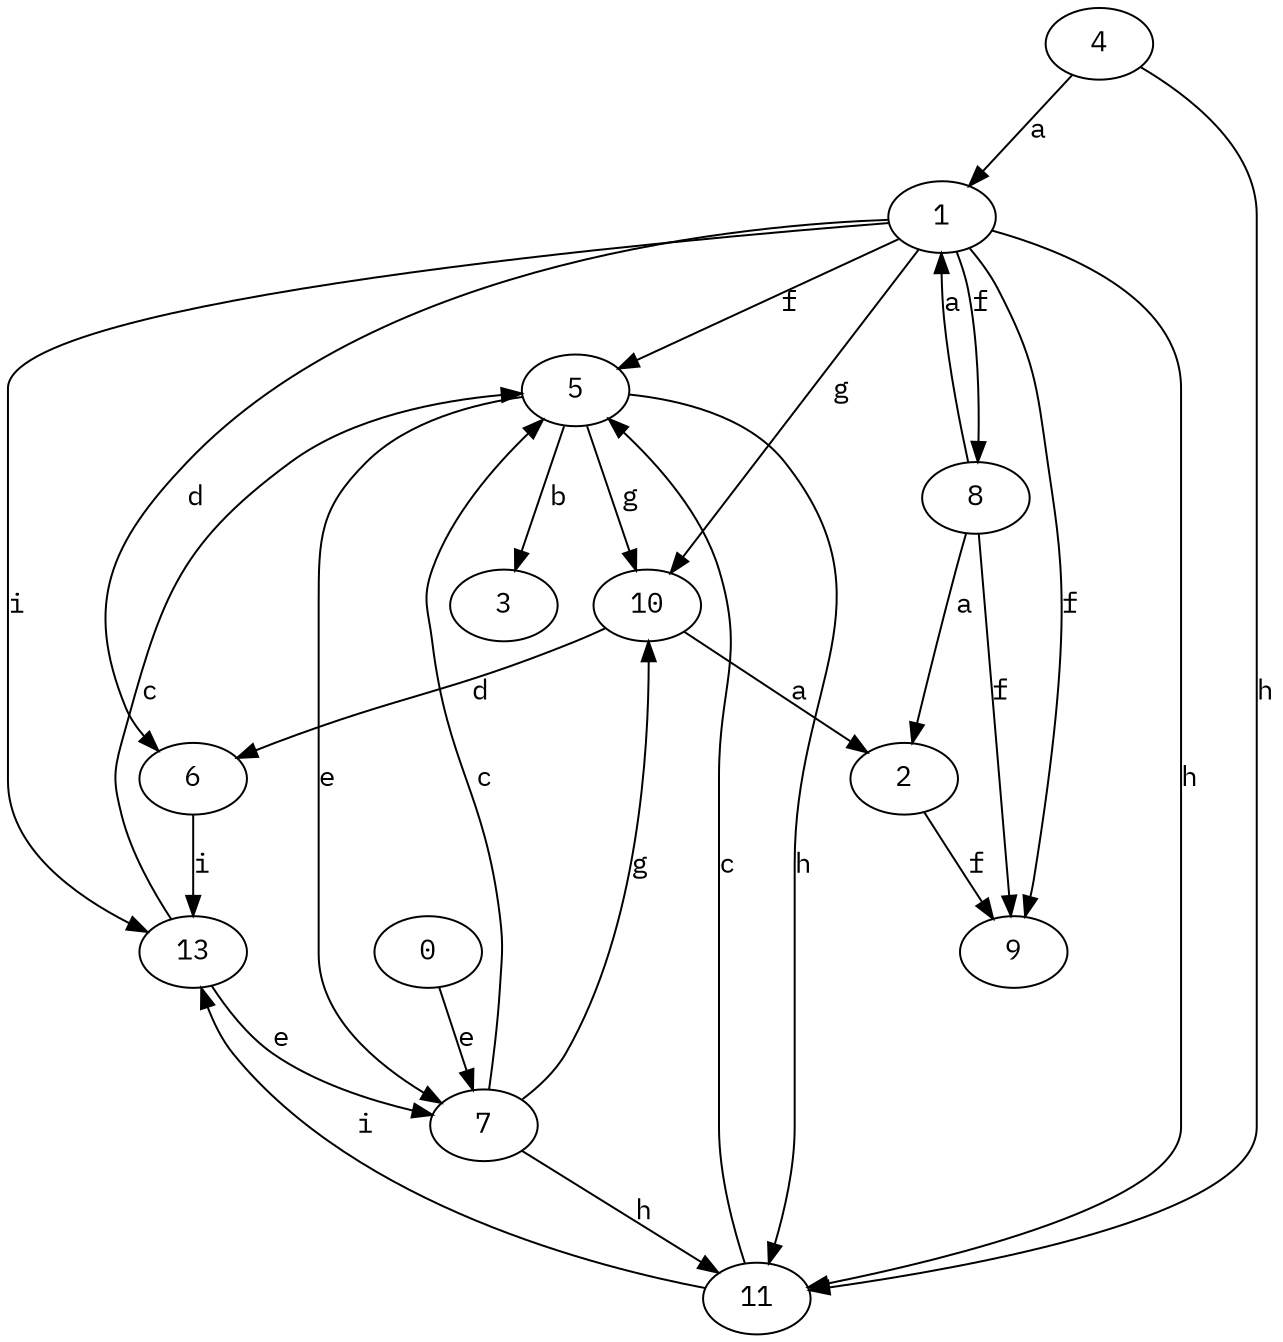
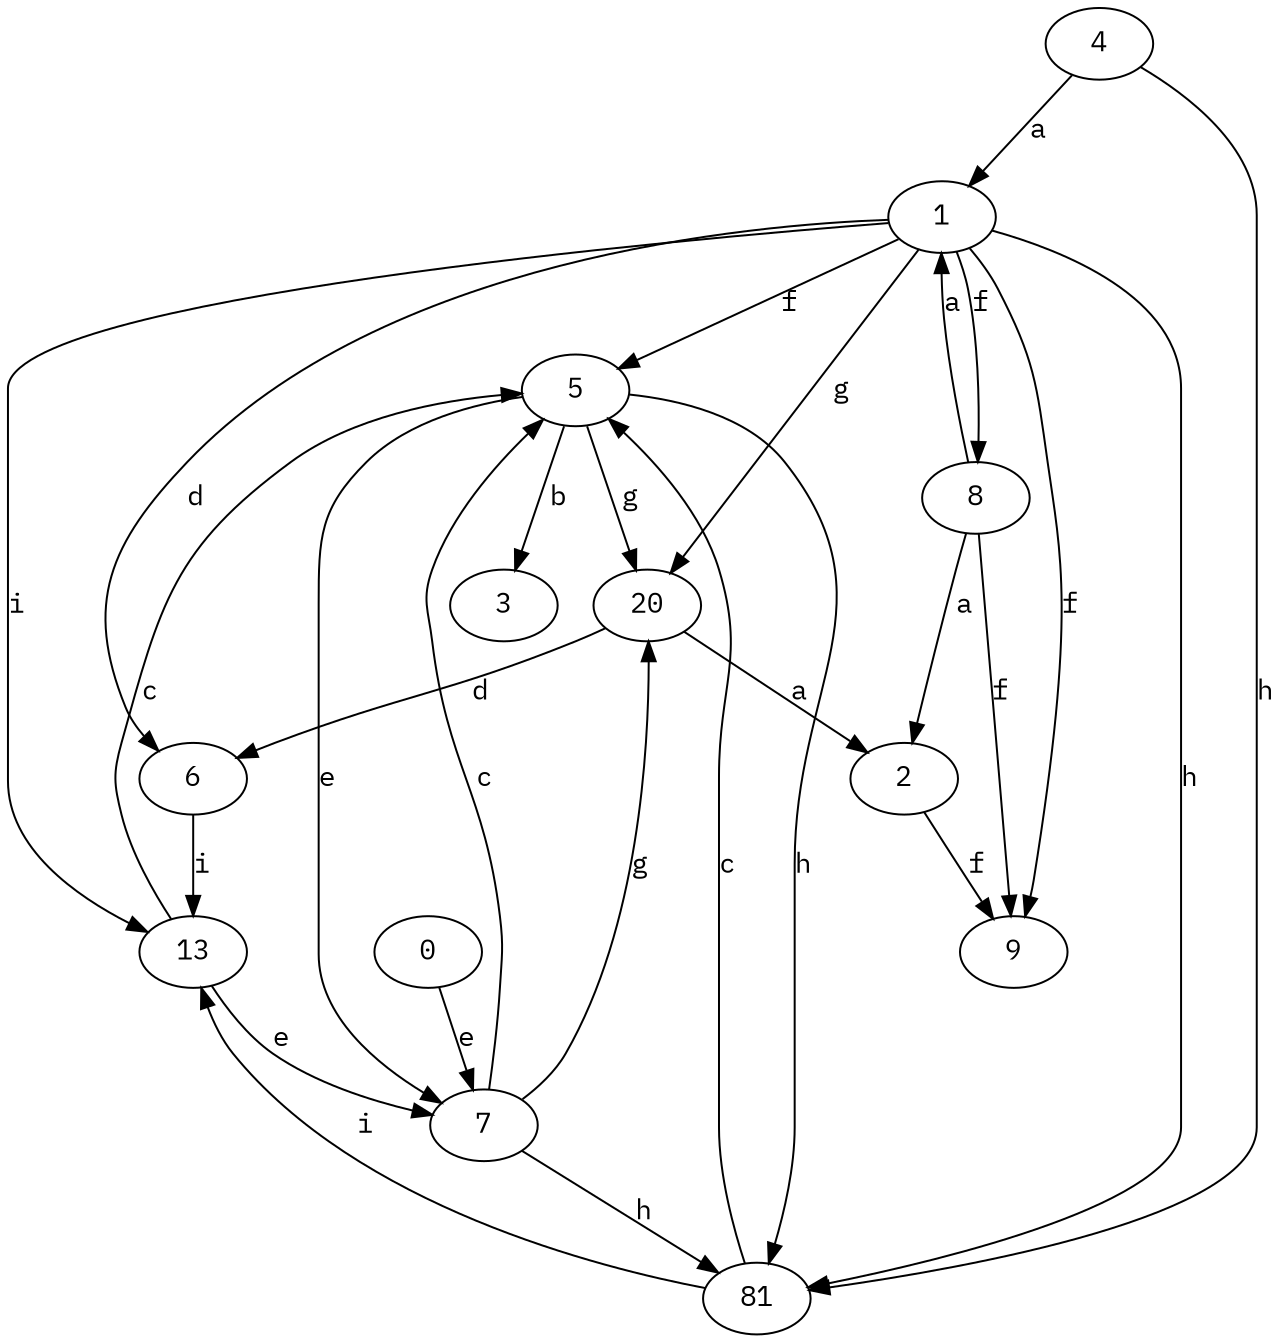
(647, 605) -> (647, 605)
(757, 1299) -> (757, 1299)
